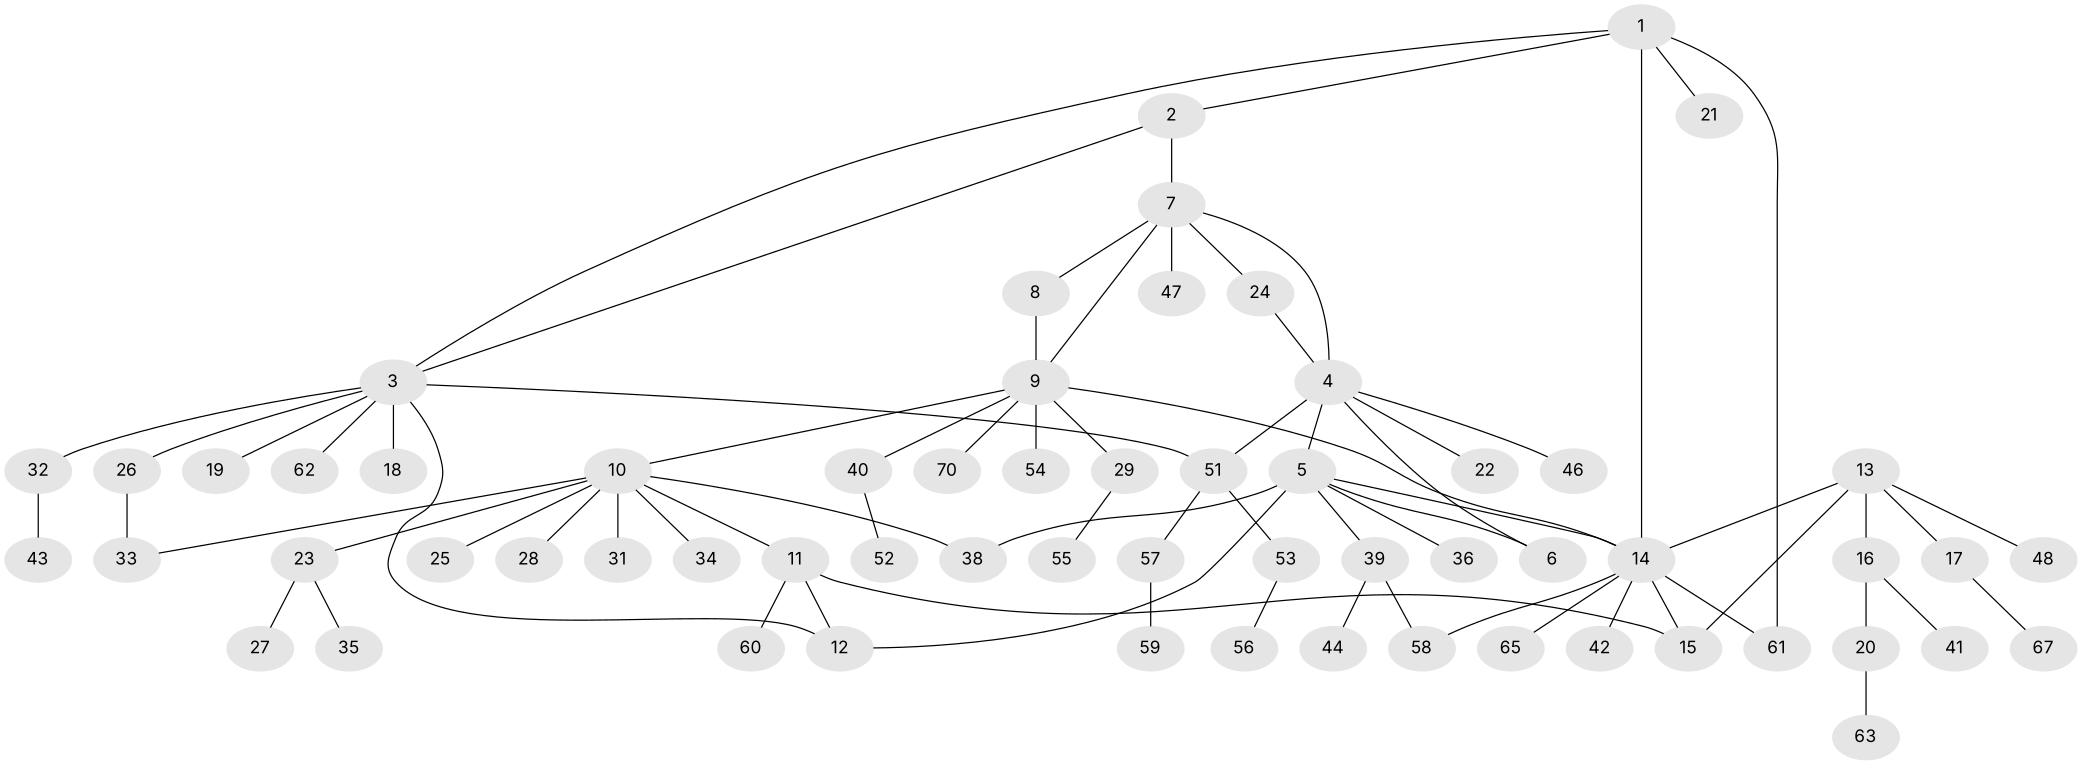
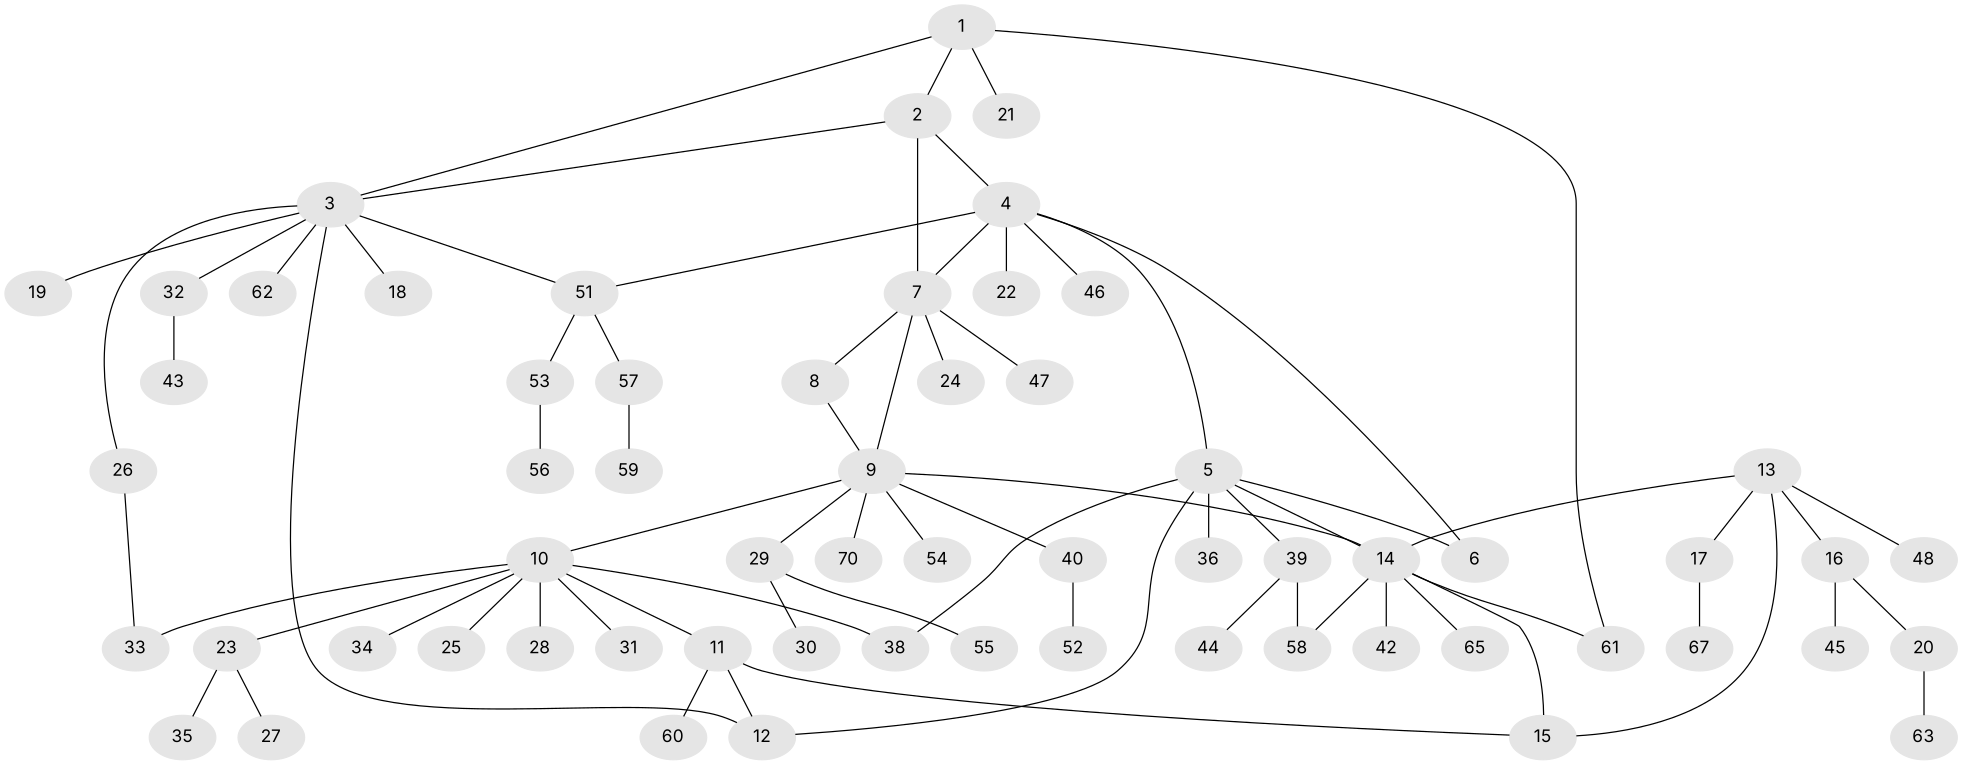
(1642, 294) -> none
(1294, 338) -> (962, 160)
none -> (807, 649)
(1955, 649) -> (1835, 649)
